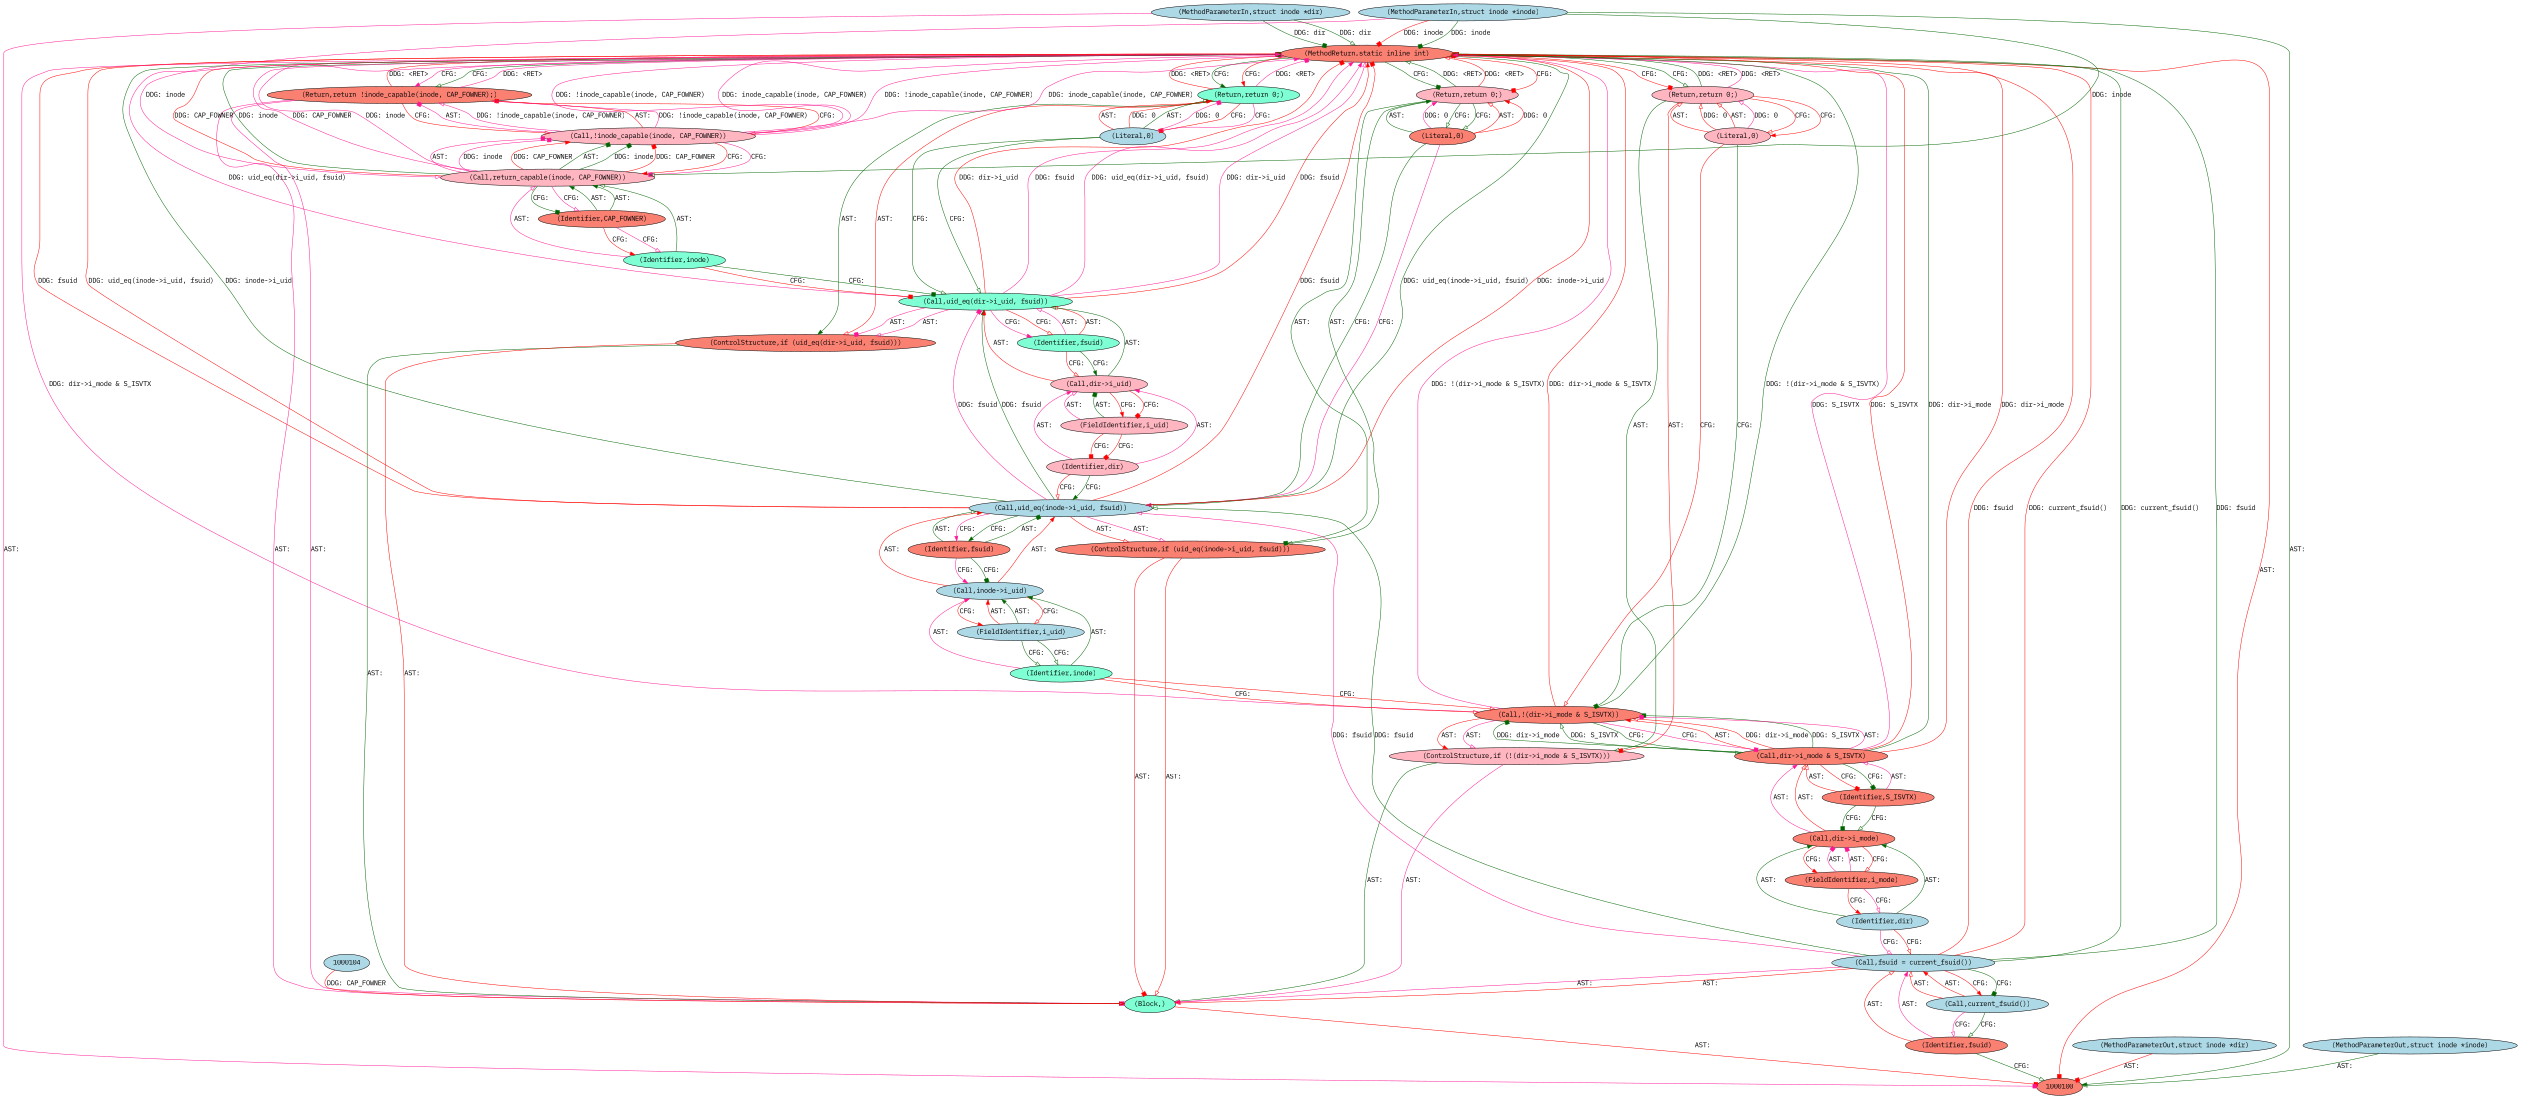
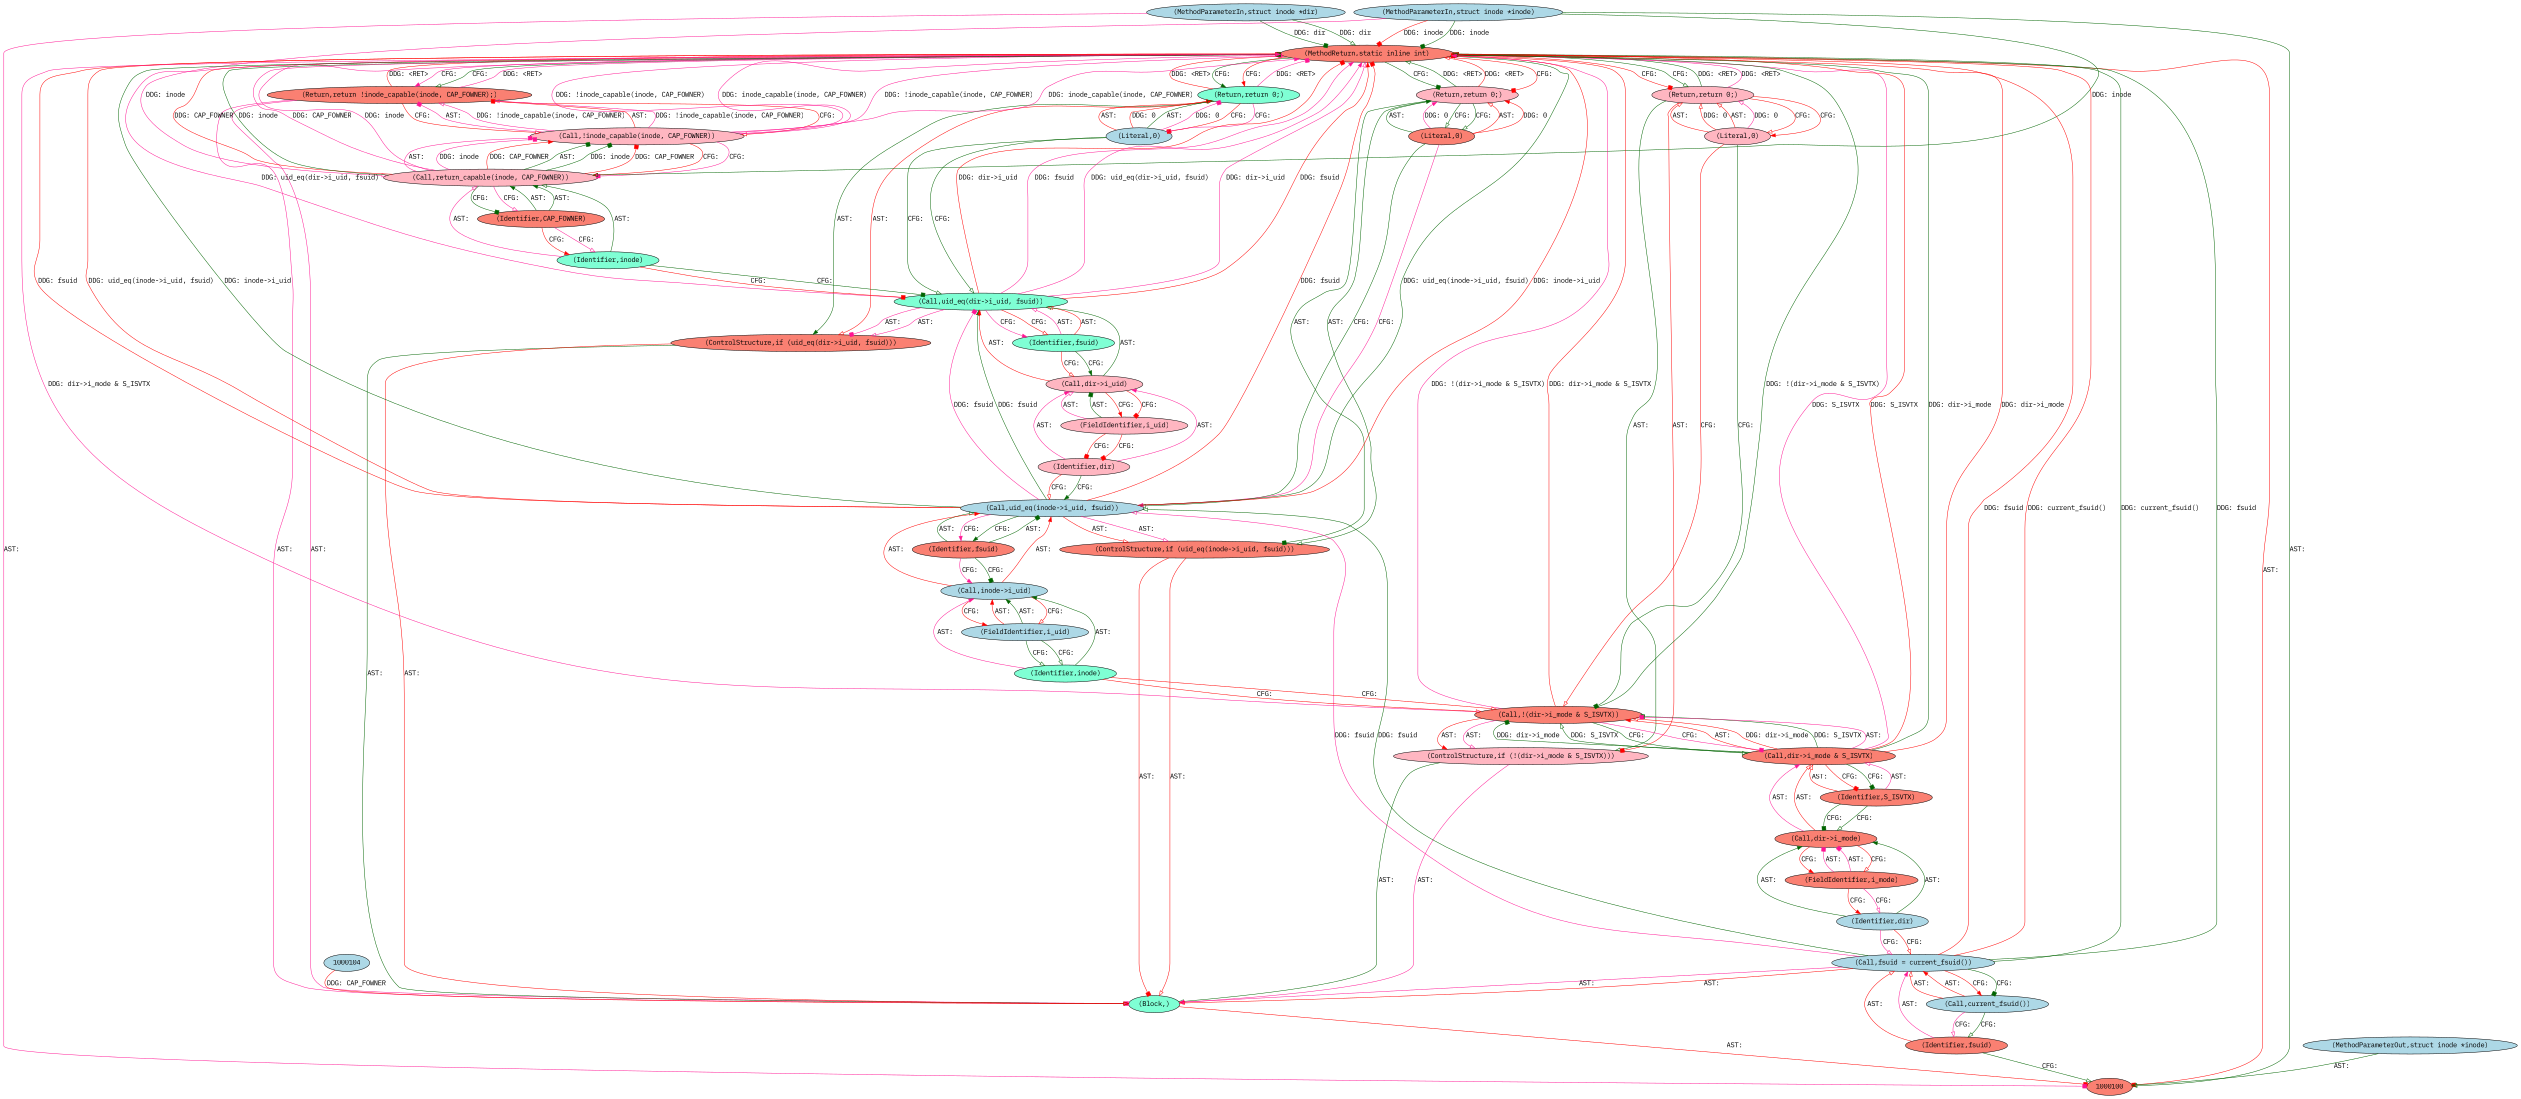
(2290, 291) -> (2290, 266)
(2175, 1045) -> none
